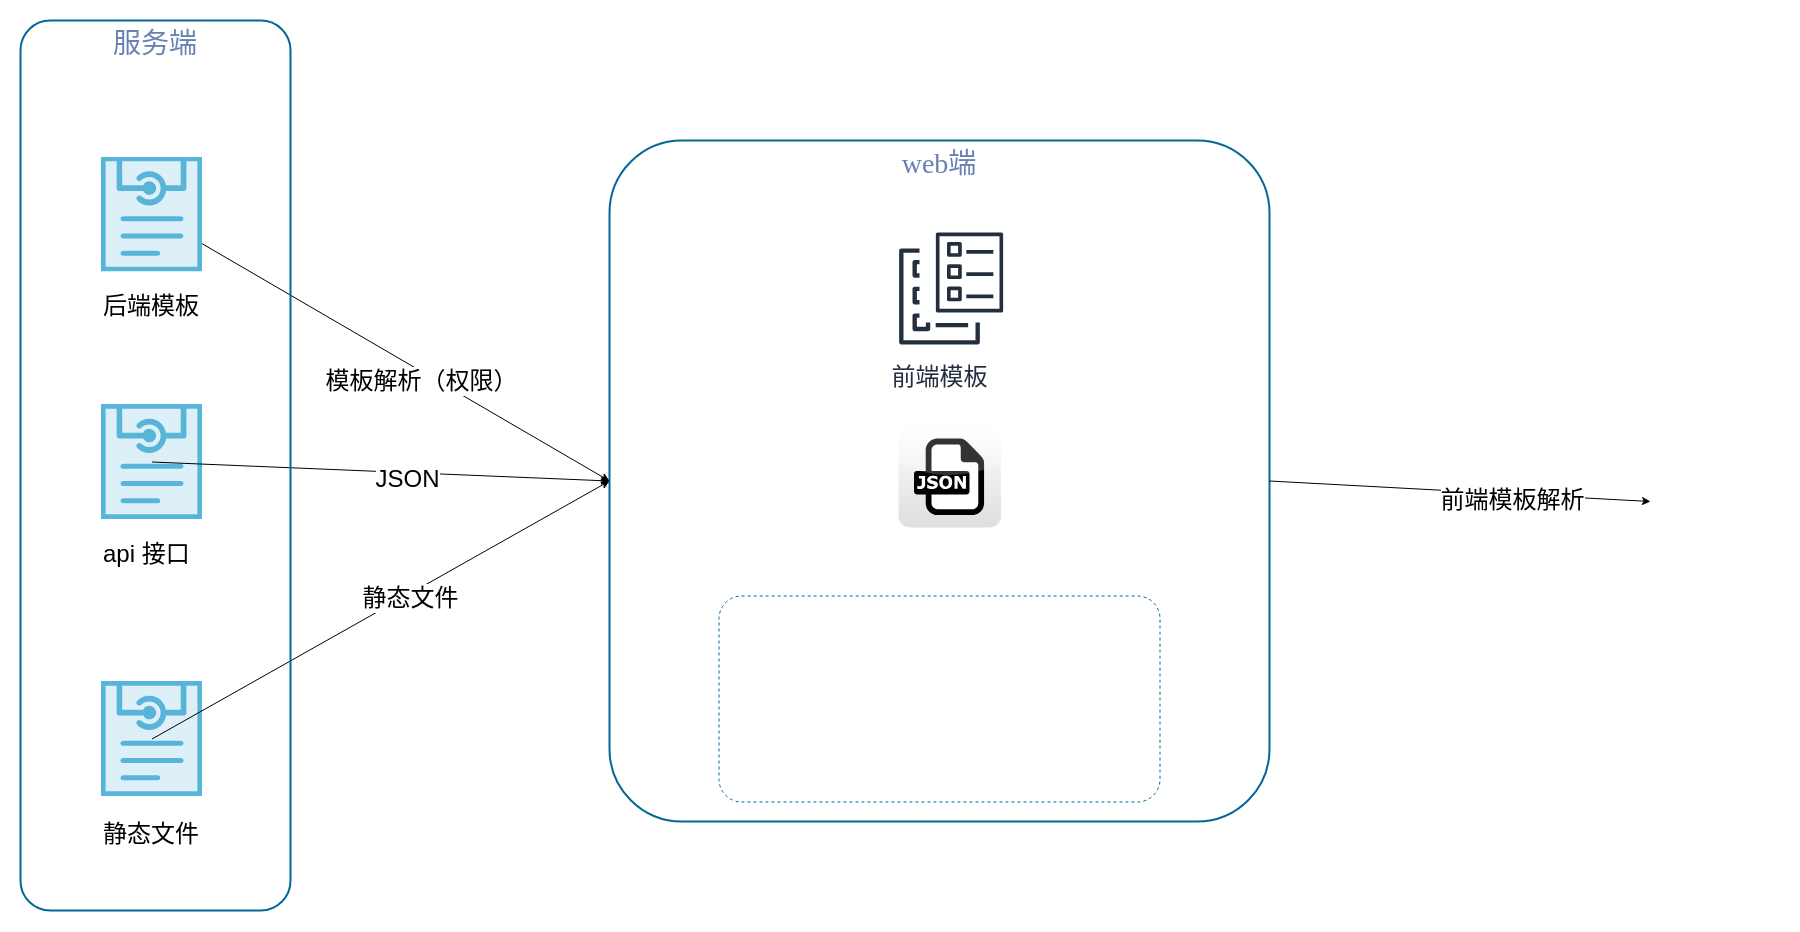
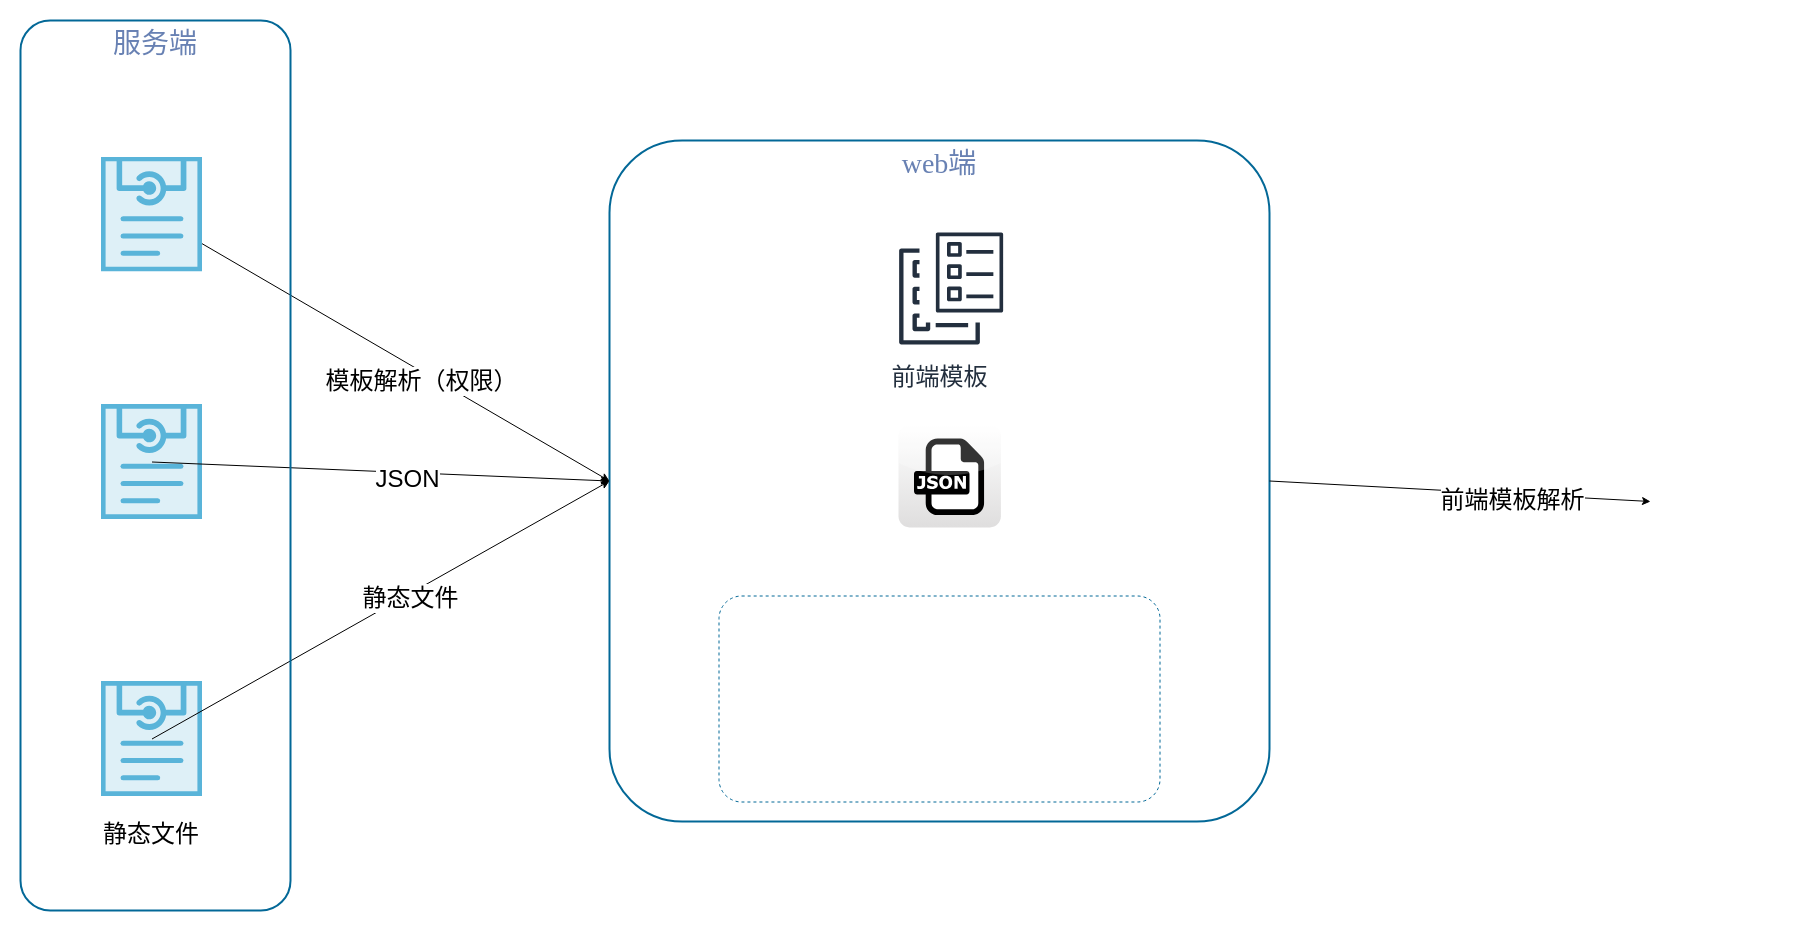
(157, 300) -> none
(152, 547) -> none
